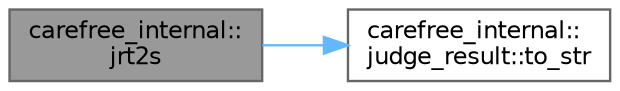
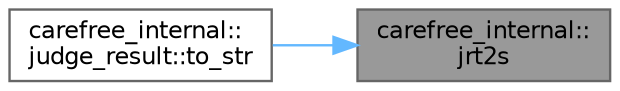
(293, 45) -> (303, 45)
